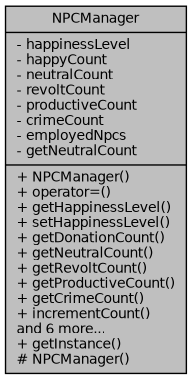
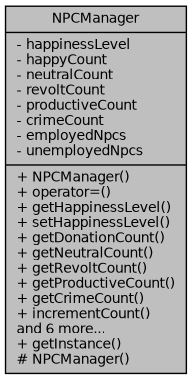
(77, 151) -> (80, 151)
